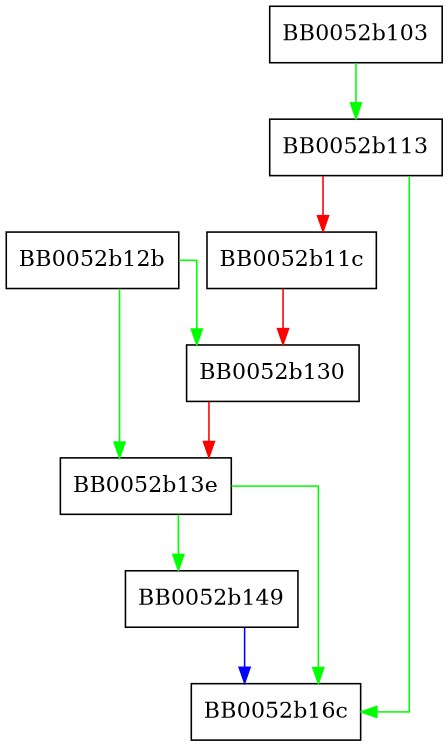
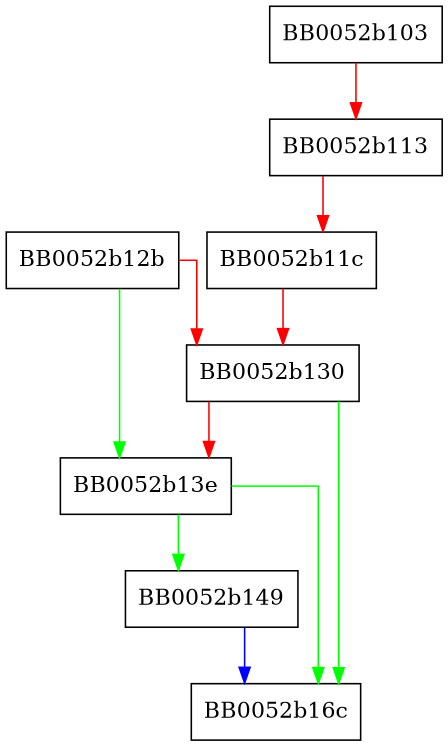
(356, 83) -> (356, 83)
(197, 286) -> (197, 286)
(409, 460) -> (339, 535)
